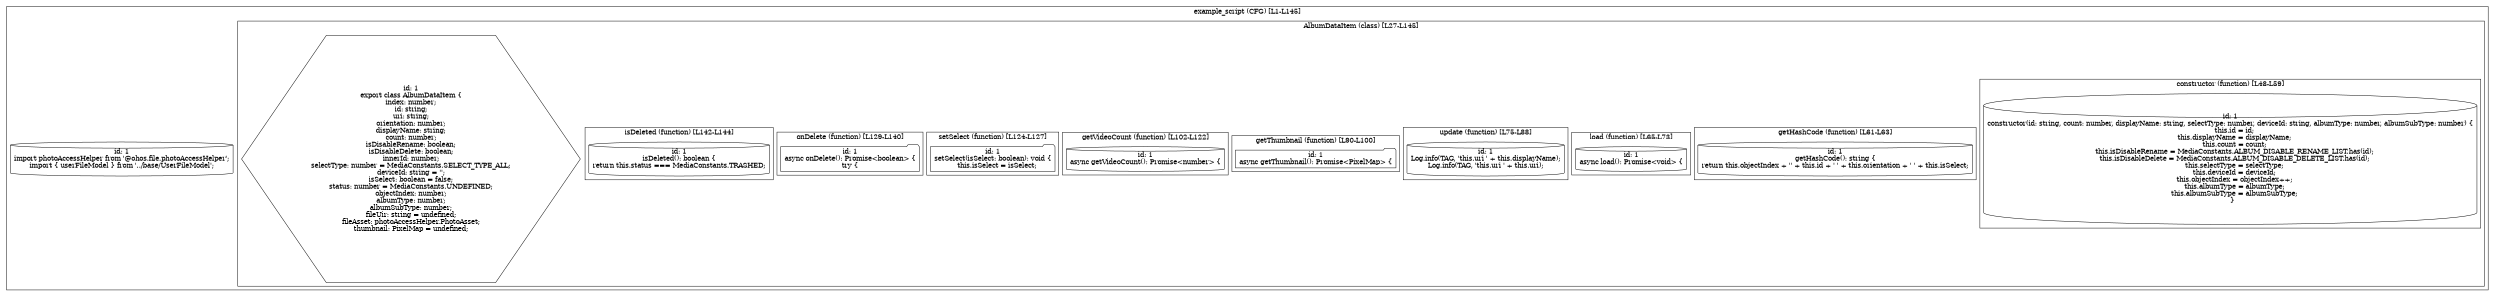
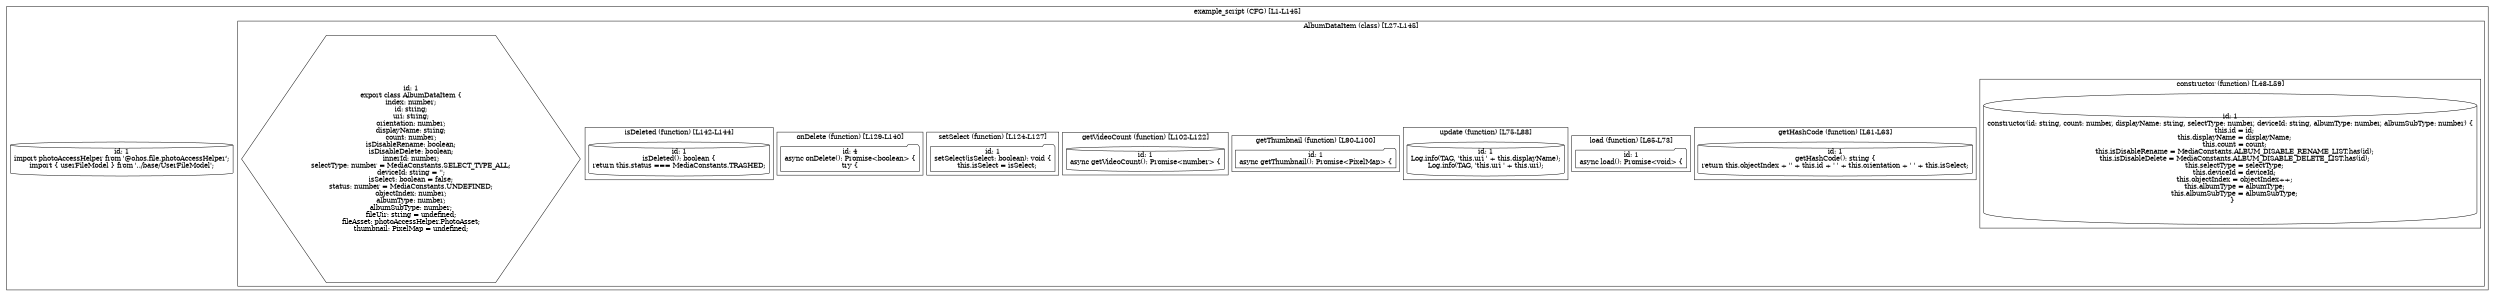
(850, 159) -> (850, 159)
(1631, 159) -> (1631, 159)
